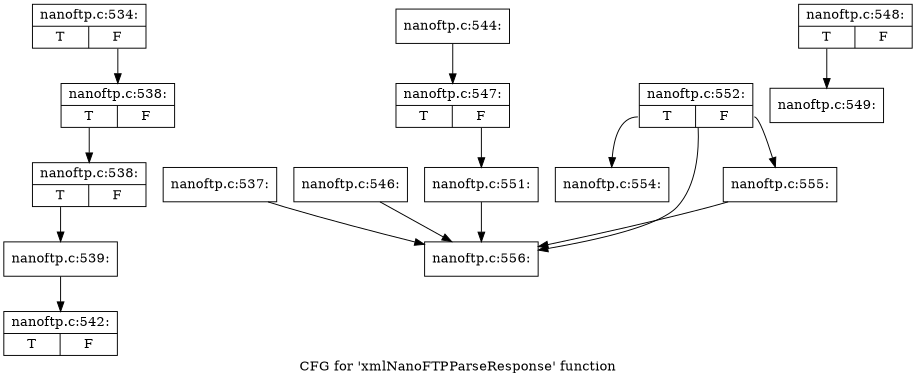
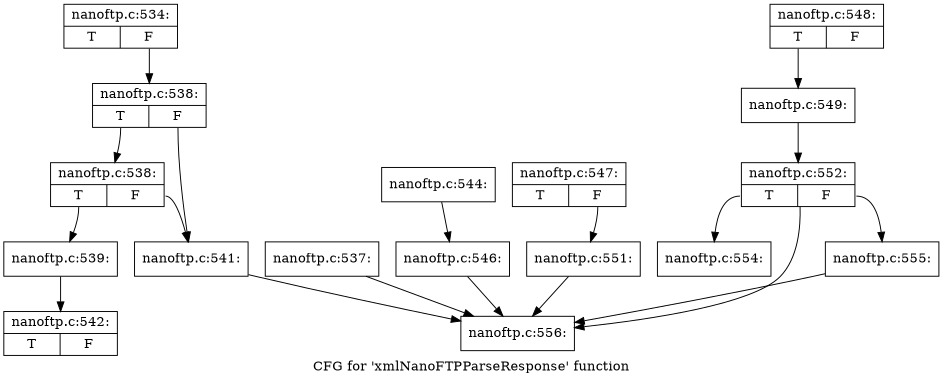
(453, 59) -> (445, 217)
none -> (798, 138)
none -> (191, 259)
